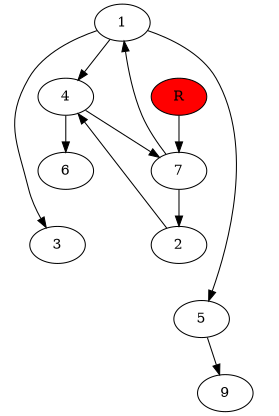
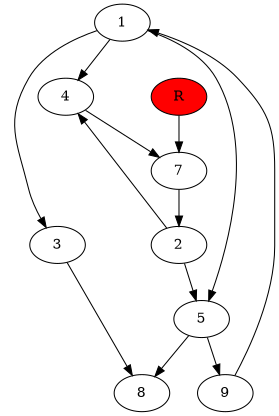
(138, 106) -> (275, 179)
(66, 171) -> none
none -> (189, 277)
none -> (142, 393)
